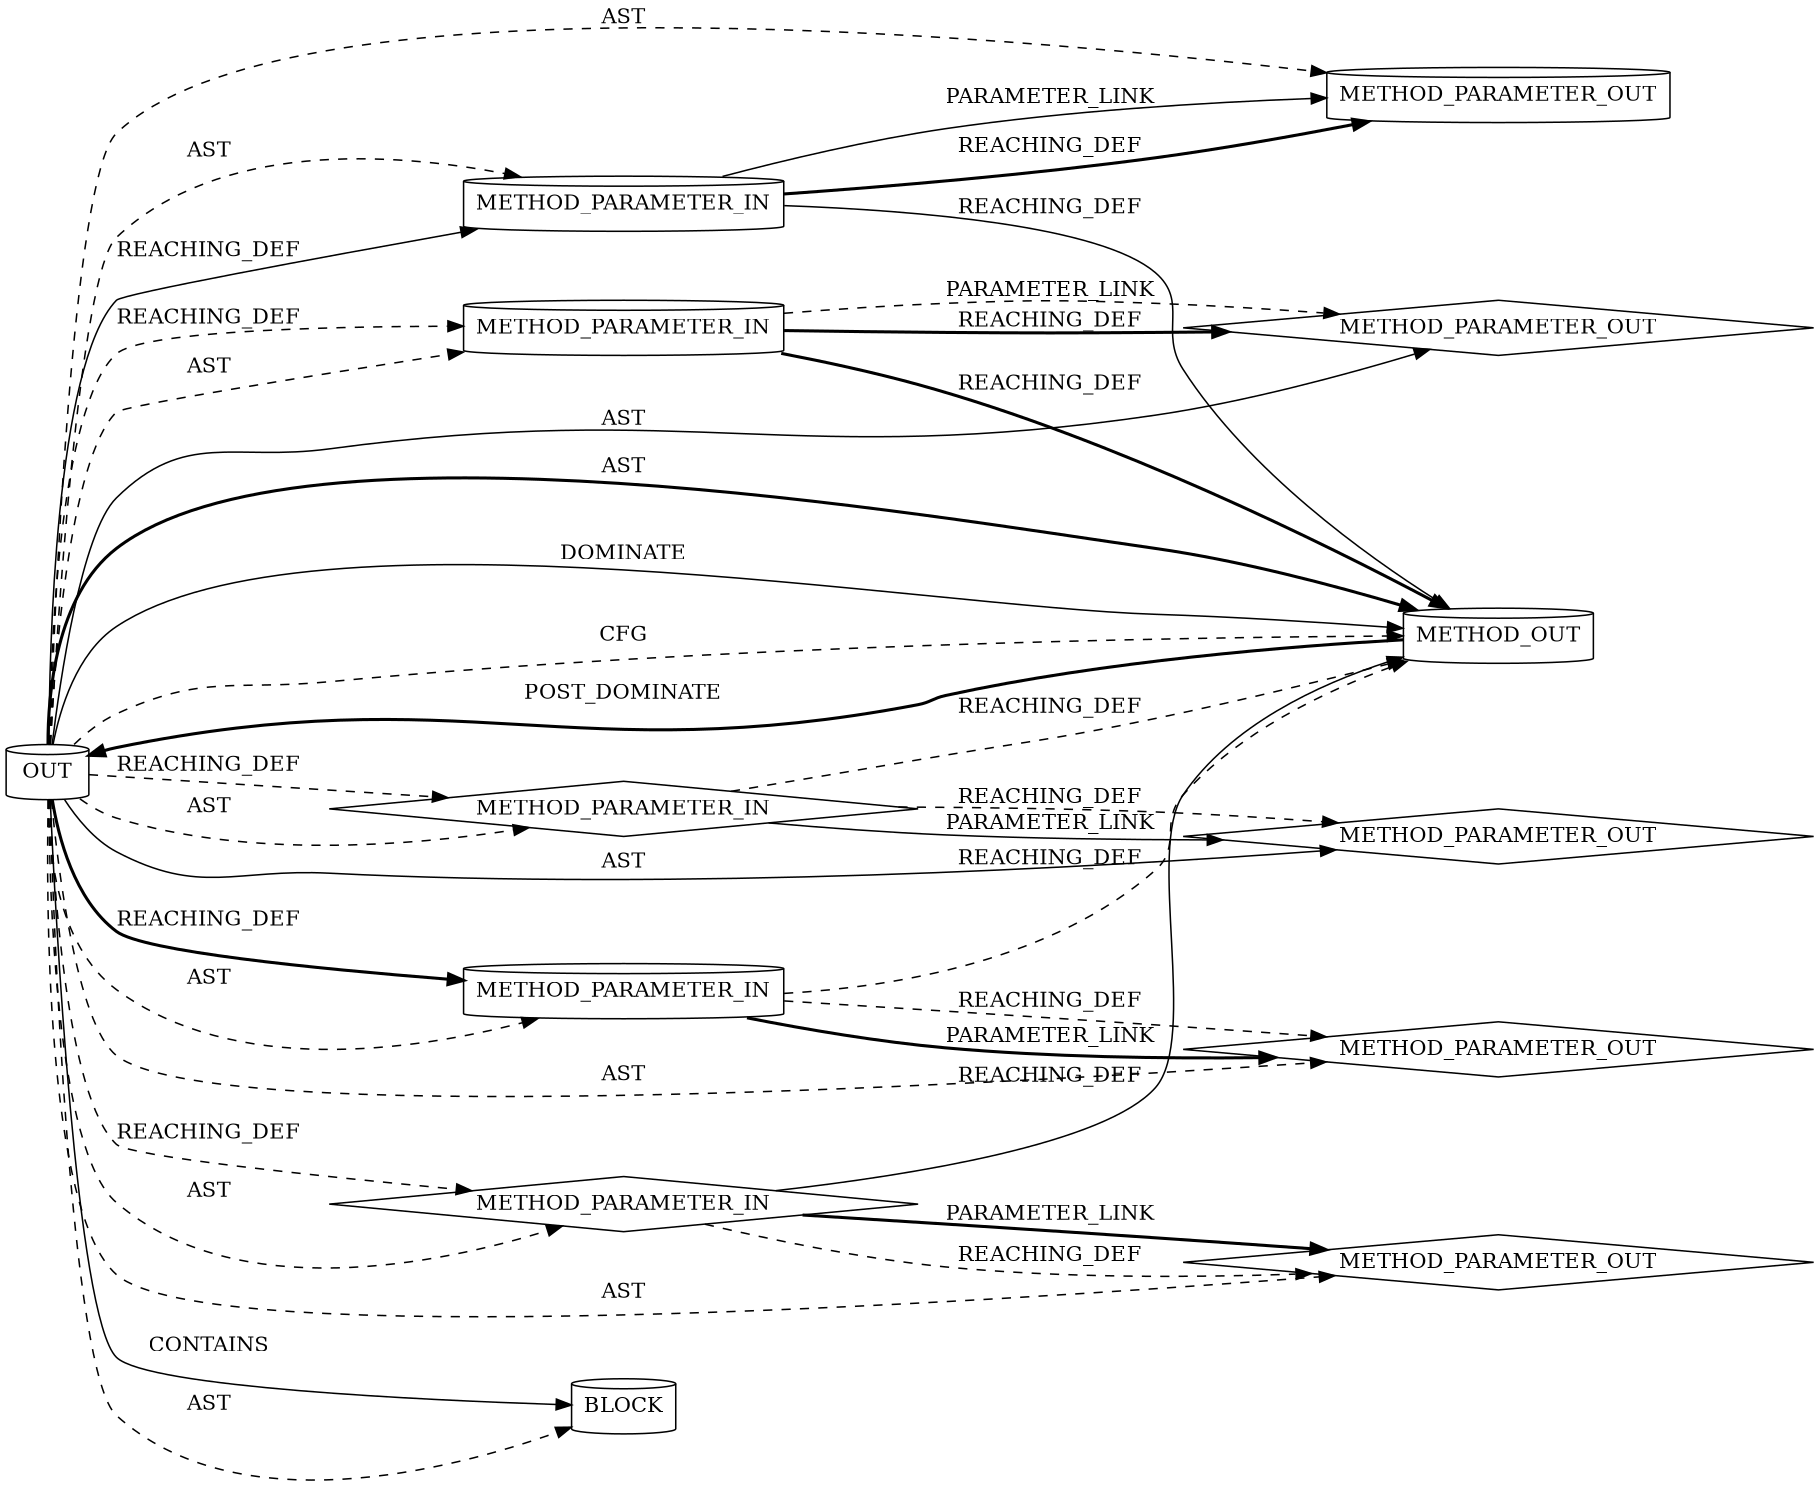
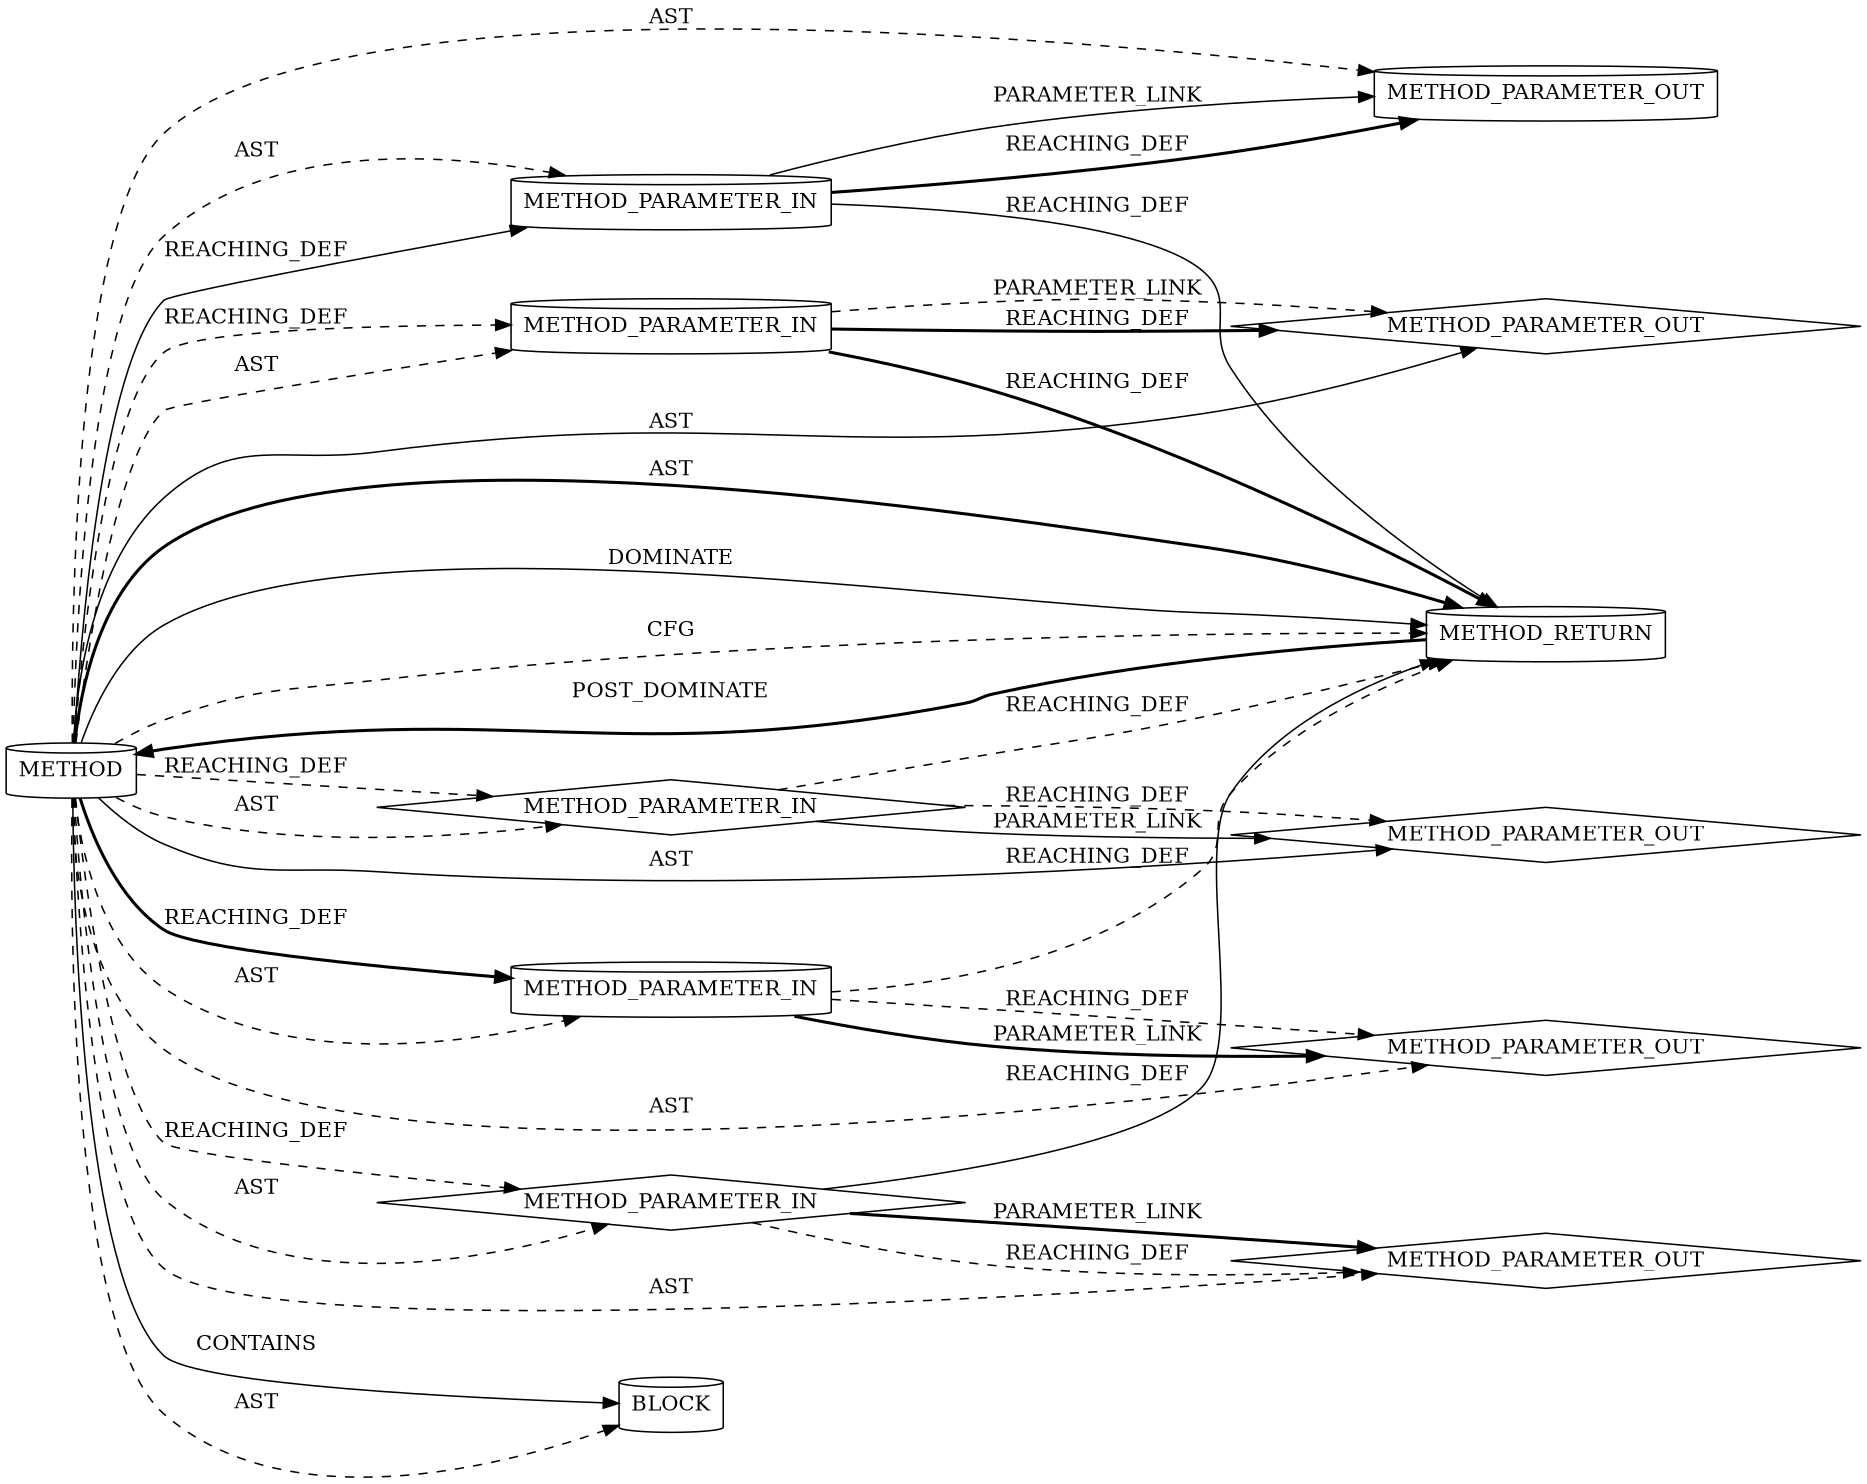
(1498, 636) -> (1546, 634)
(47, 772) -> (71, 771)
